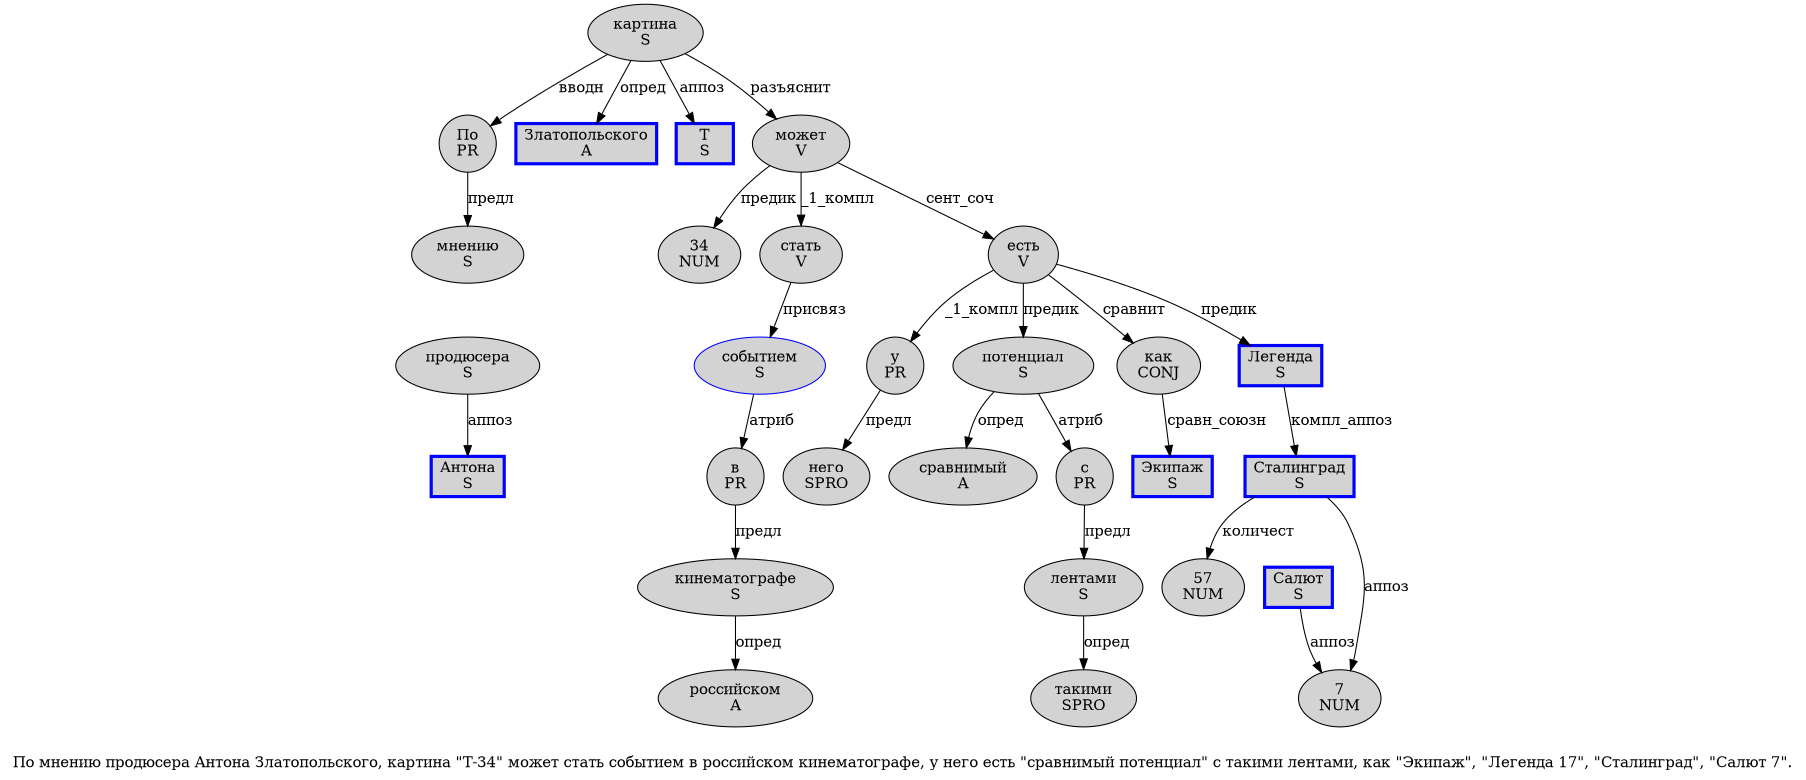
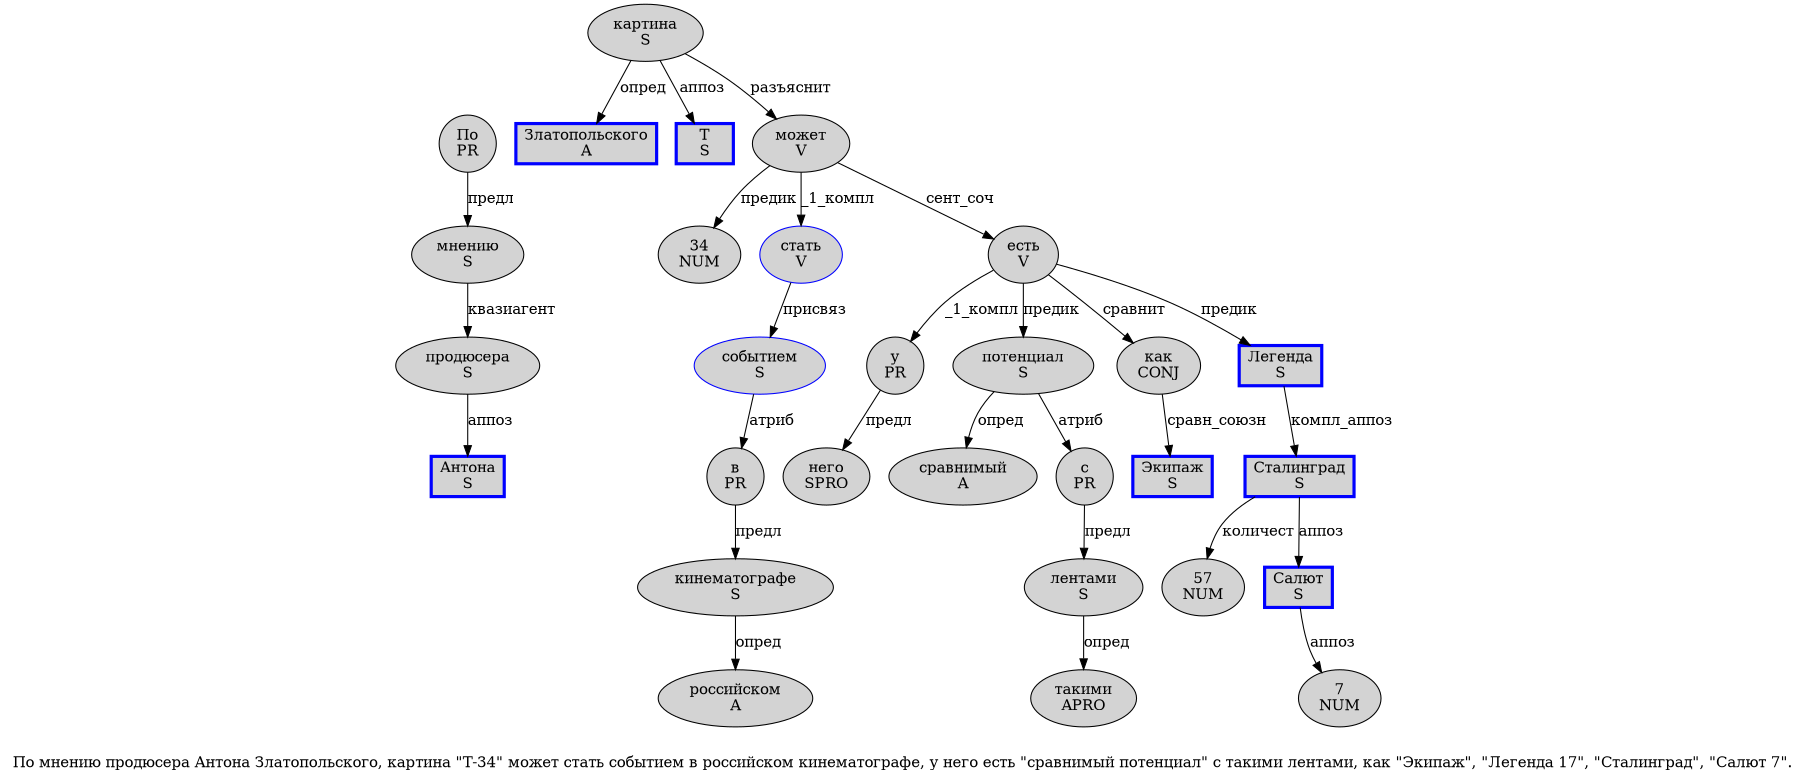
(553, 86) -> none
(801, 255) -> (801, 255)
none -> (468, 305)
(1364, 574) -> (1299, 527)
(1084, 698) -> (1084, 698)
